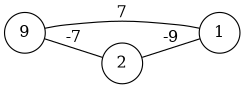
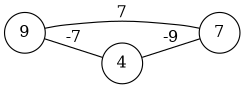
(220, 33) -> (220, 33)
(122, 63) -> (122, 63)
